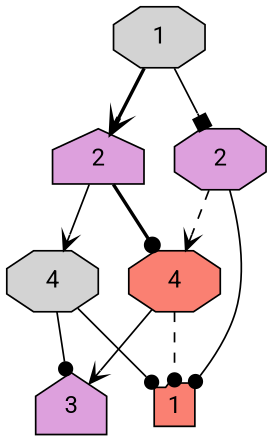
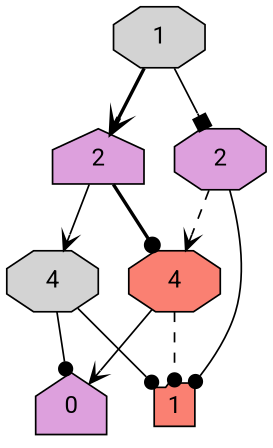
(71, 407) -> (71, 407)
